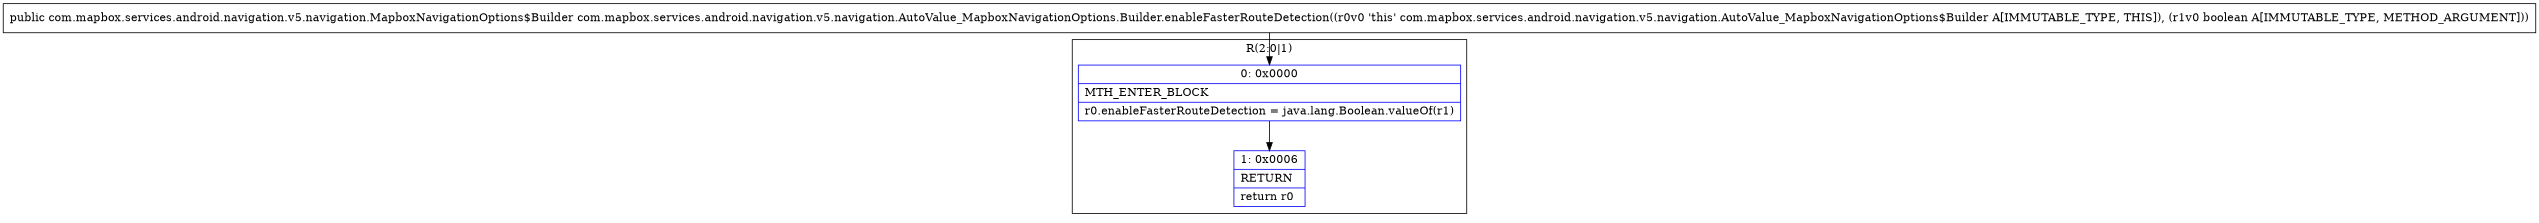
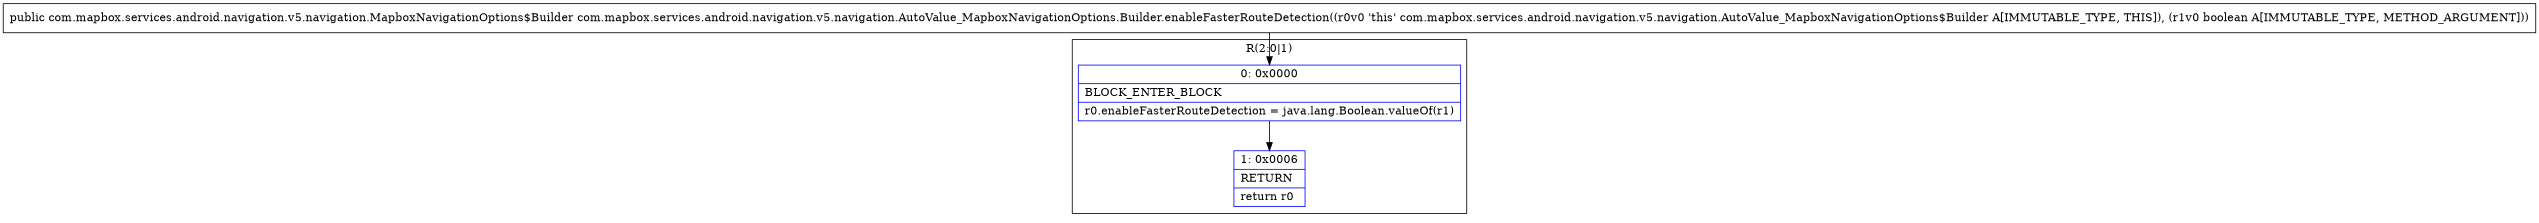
(1147, 93) -> (1153, 93)
